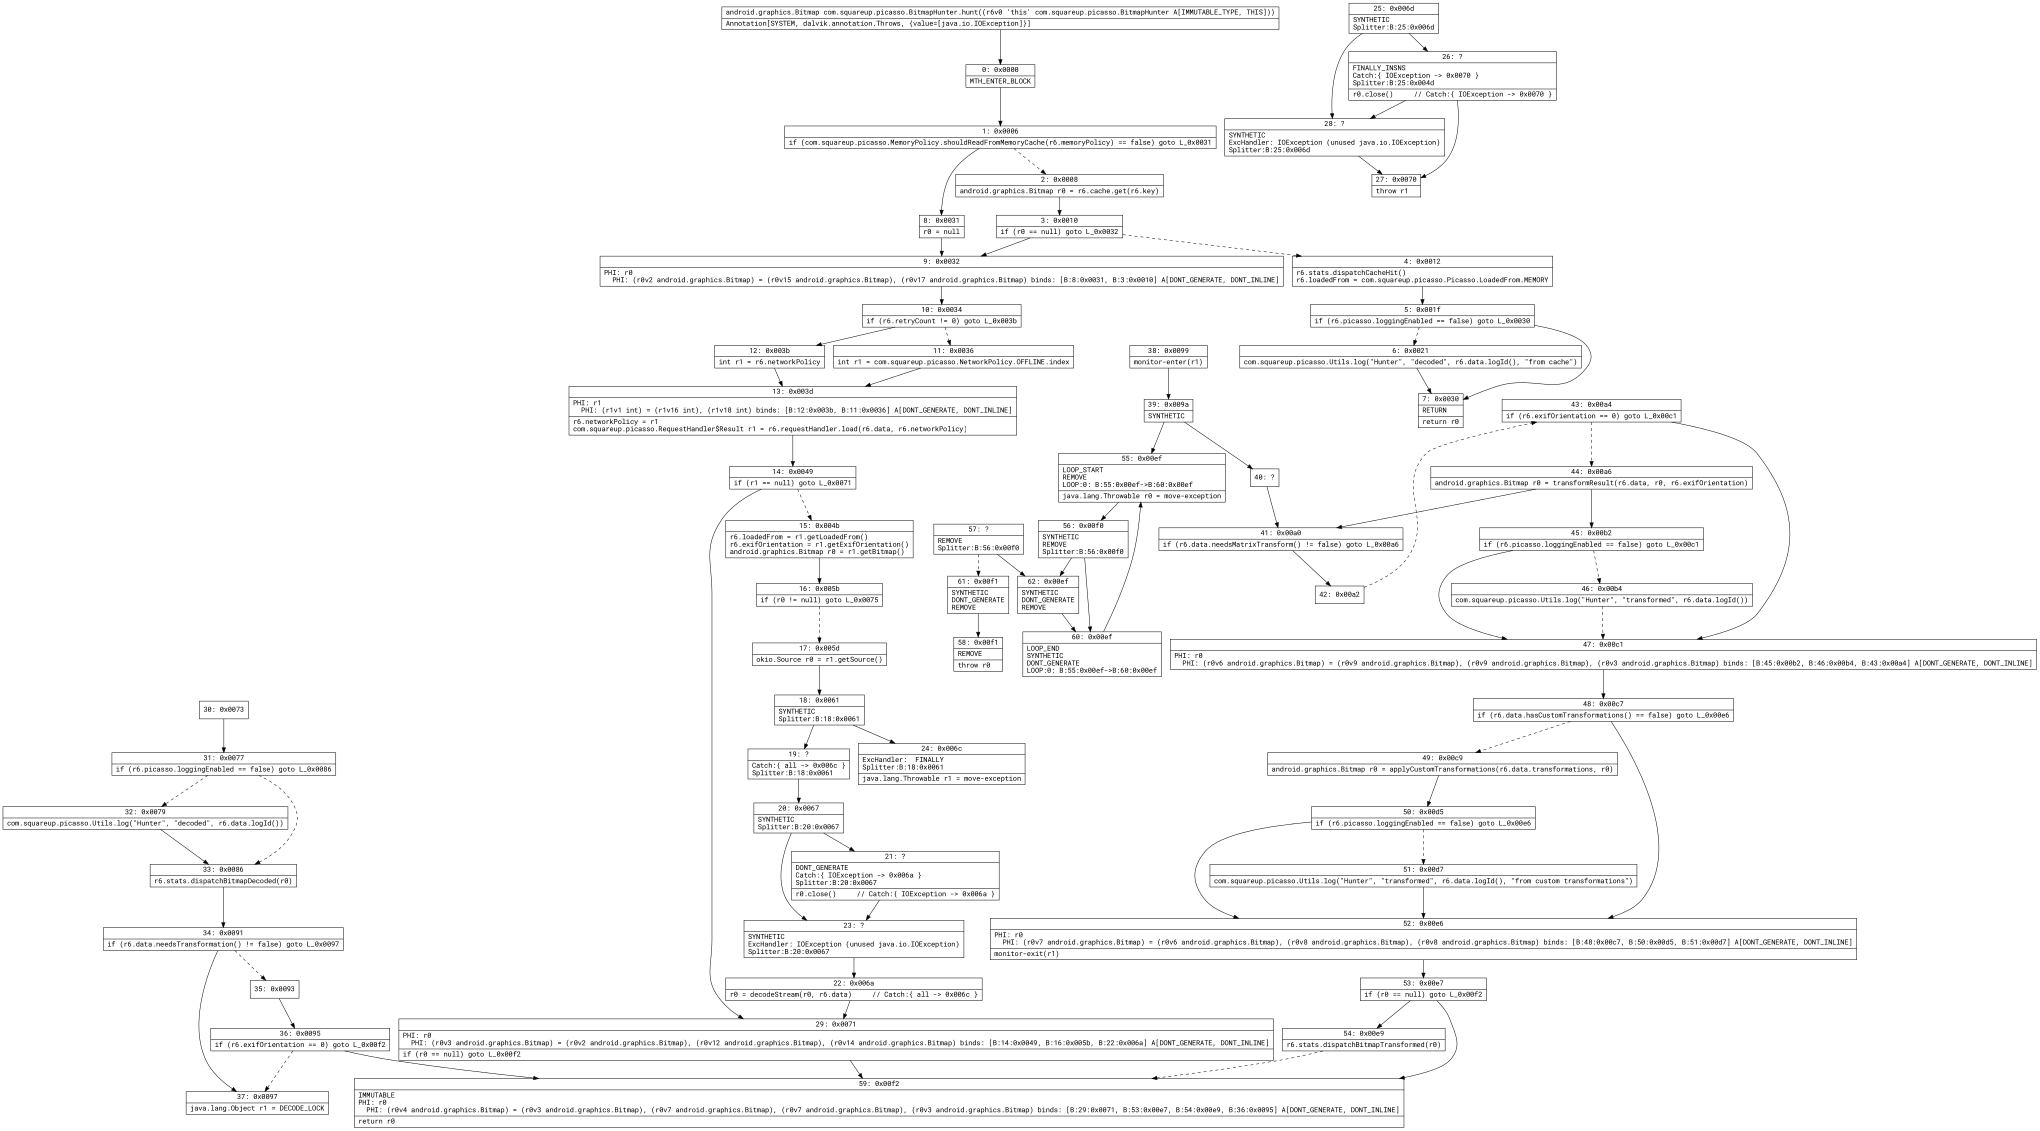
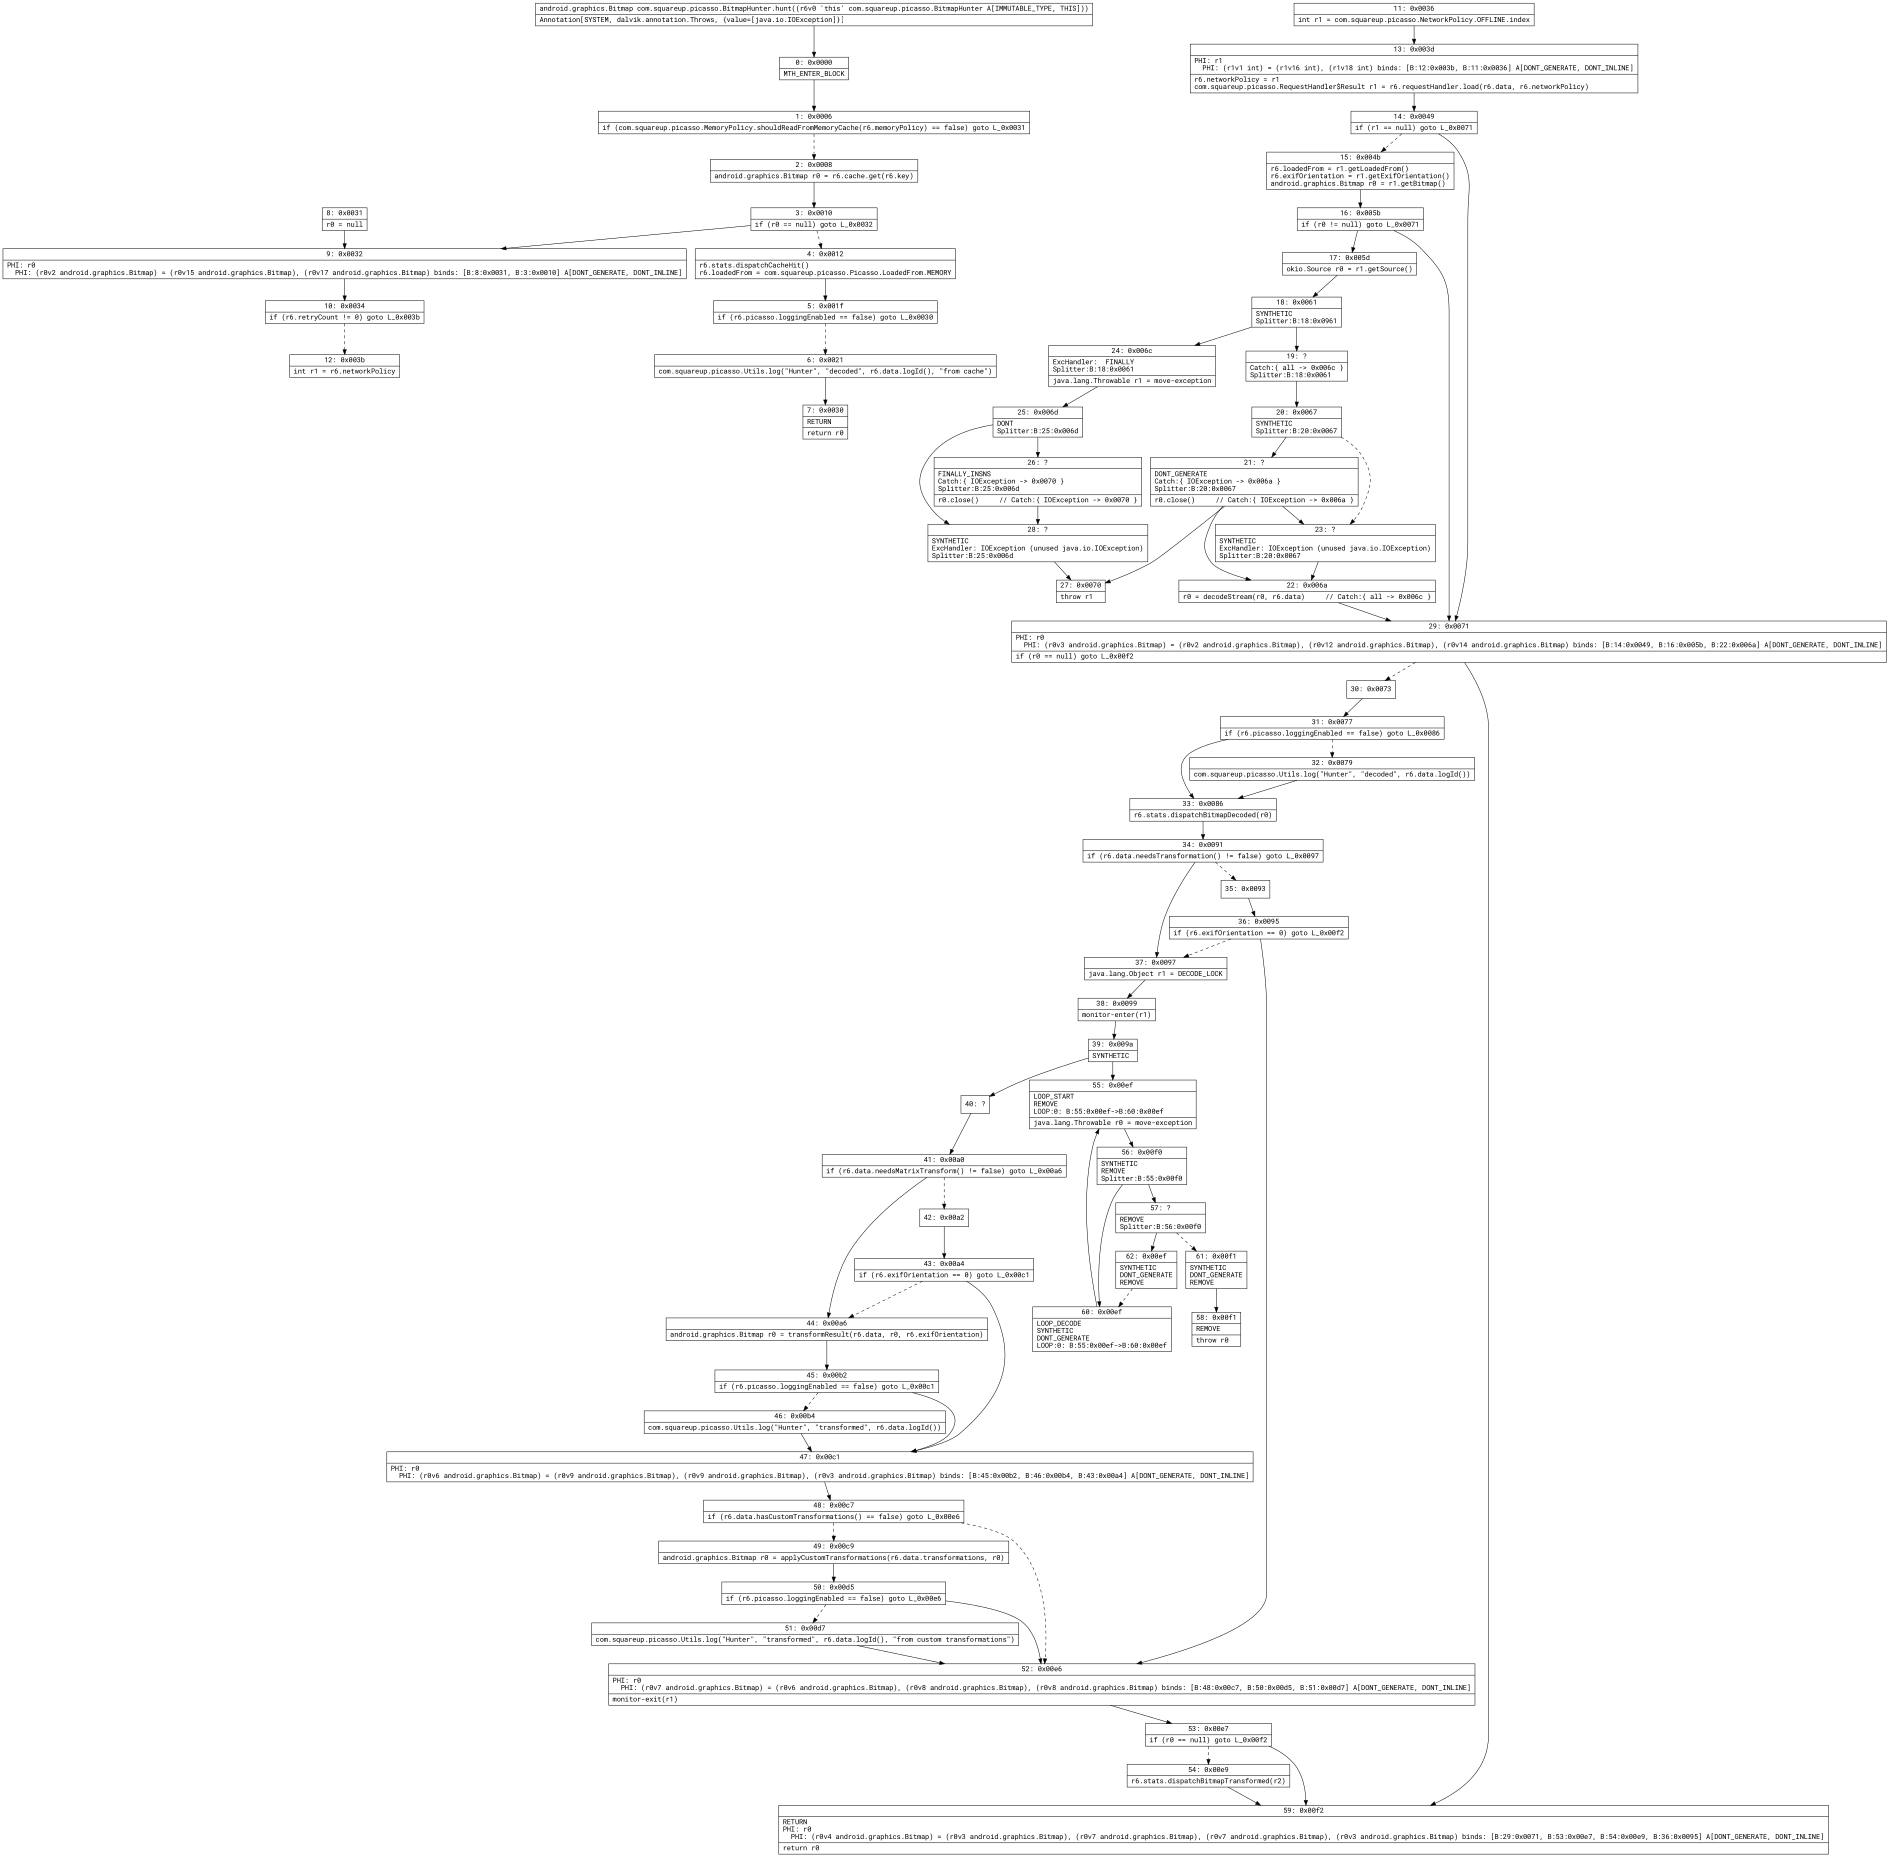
(1371, 20) -> (1005, 424)
(1394, 83) -> (979, 489)
(1455, 144) -> (1170, 549)
(951, 174) -> none
(947, 334) -> none
(858, 336) -> (345, 337)
(777, 375) -> none
(1569, 382) -> none
none -> (1082, 396)
none -> (1449, 412)
(1414, 477) -> (944, 1240)
(1439, 508) -> (862, 1234)
(1083, 552) -> (1142, 1179)
none -> (1206, 552)
(1067, 565) -> (1151, 1191)
(1310, 567) -> (944, 1191)
(819, 600) -> (1360, 225)
(1603, 620) -> (805, 1441)
(1067, 621) -> (1127, 1296)
(819, 622) -> (1356, 239)
(1043, 649) -> (1059, 1324)
none -> (1402, 670)
(819, 719) -> (1297, 321)
(297, 818) -> (1188, 755)
(1656, 824) -> (1034, 1569)
(781, 878) -> (1370, 475)
none -> (1138, 987)
(1396, 1013) -> (1208, 1753)
(1364, 1045) -> (1208, 1781)
(439, 1067) -> (1267, 1341)
(1240, 1067) -> (1242, 1795)
(377, 1095) -> (795, 1822)
